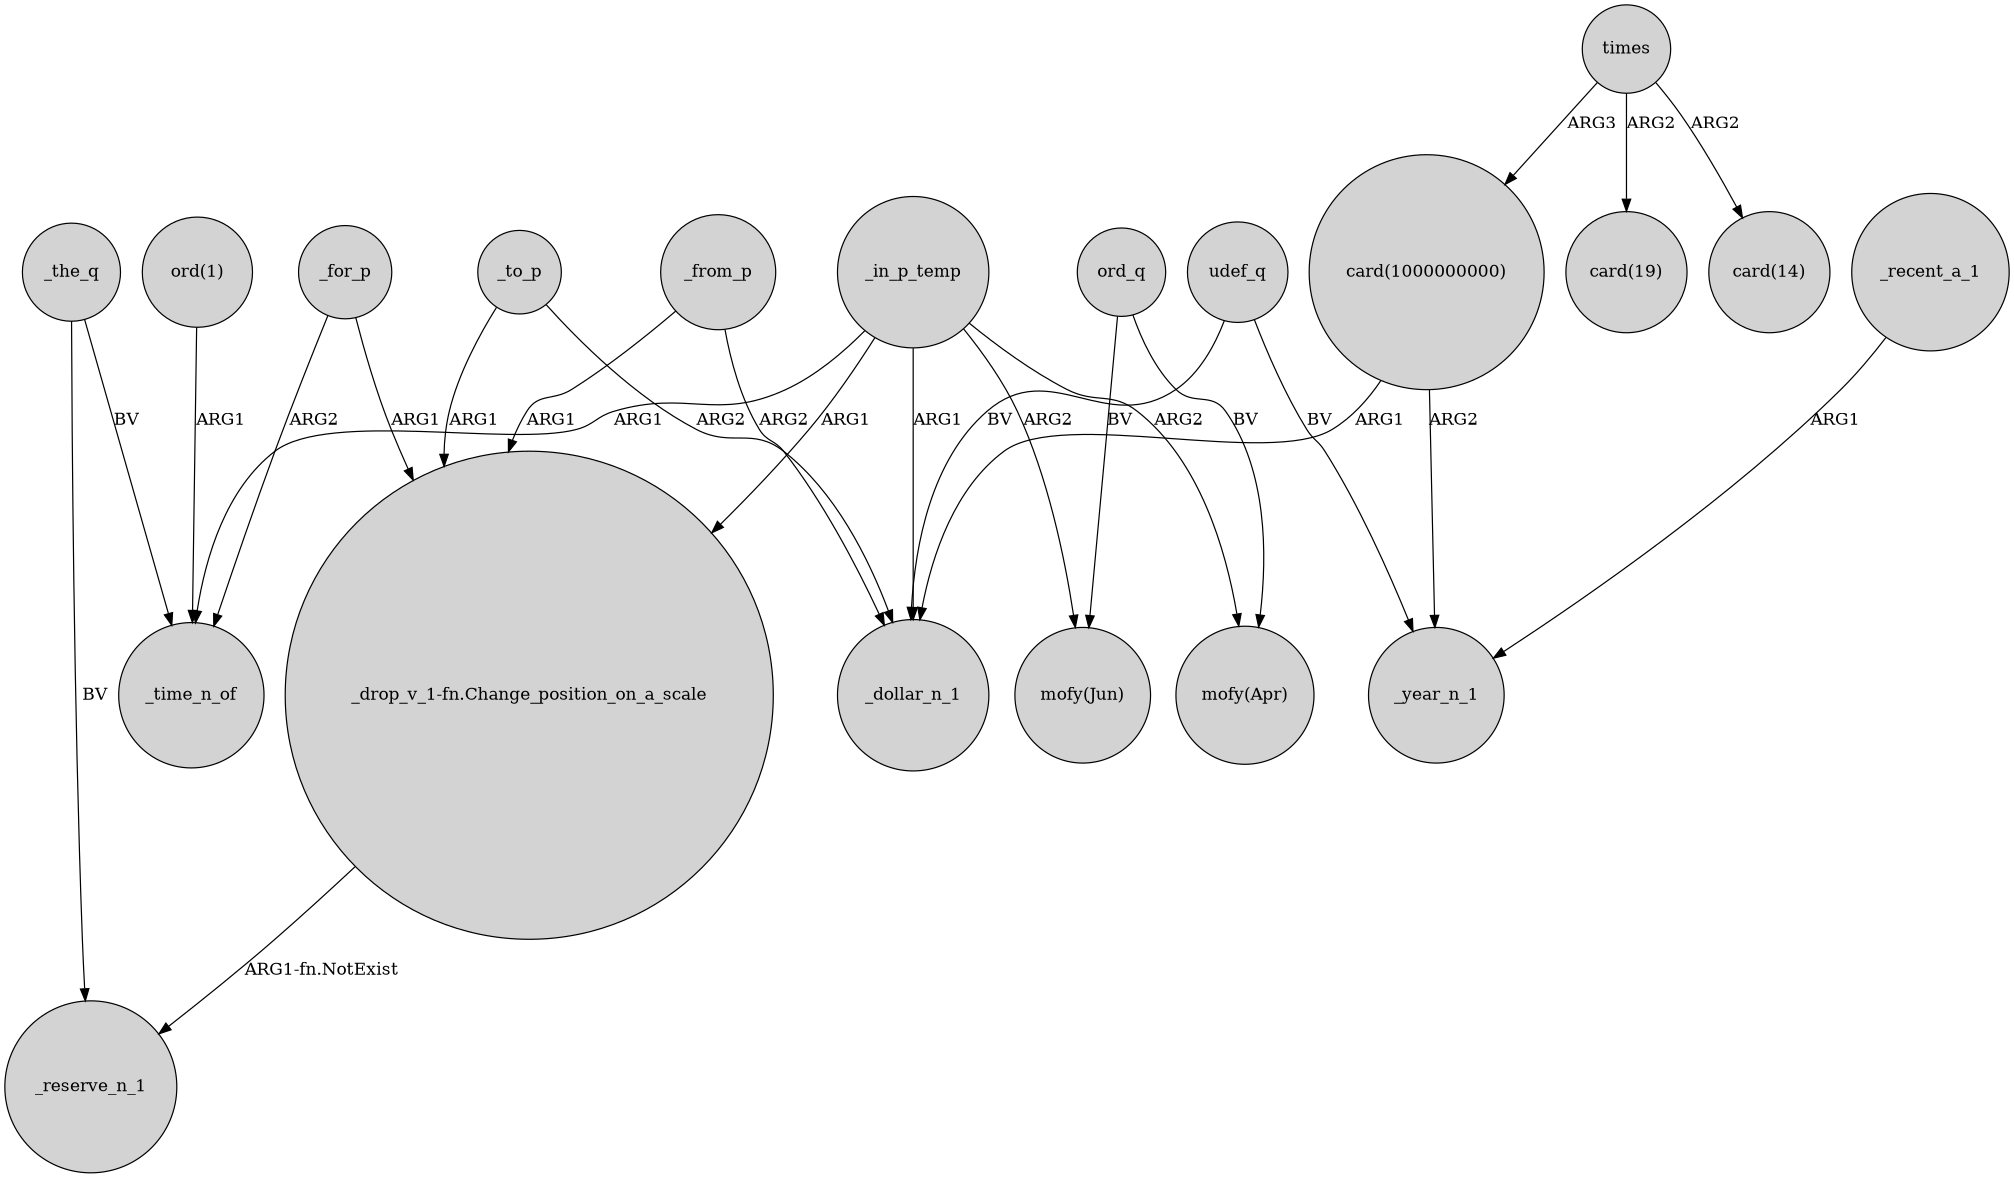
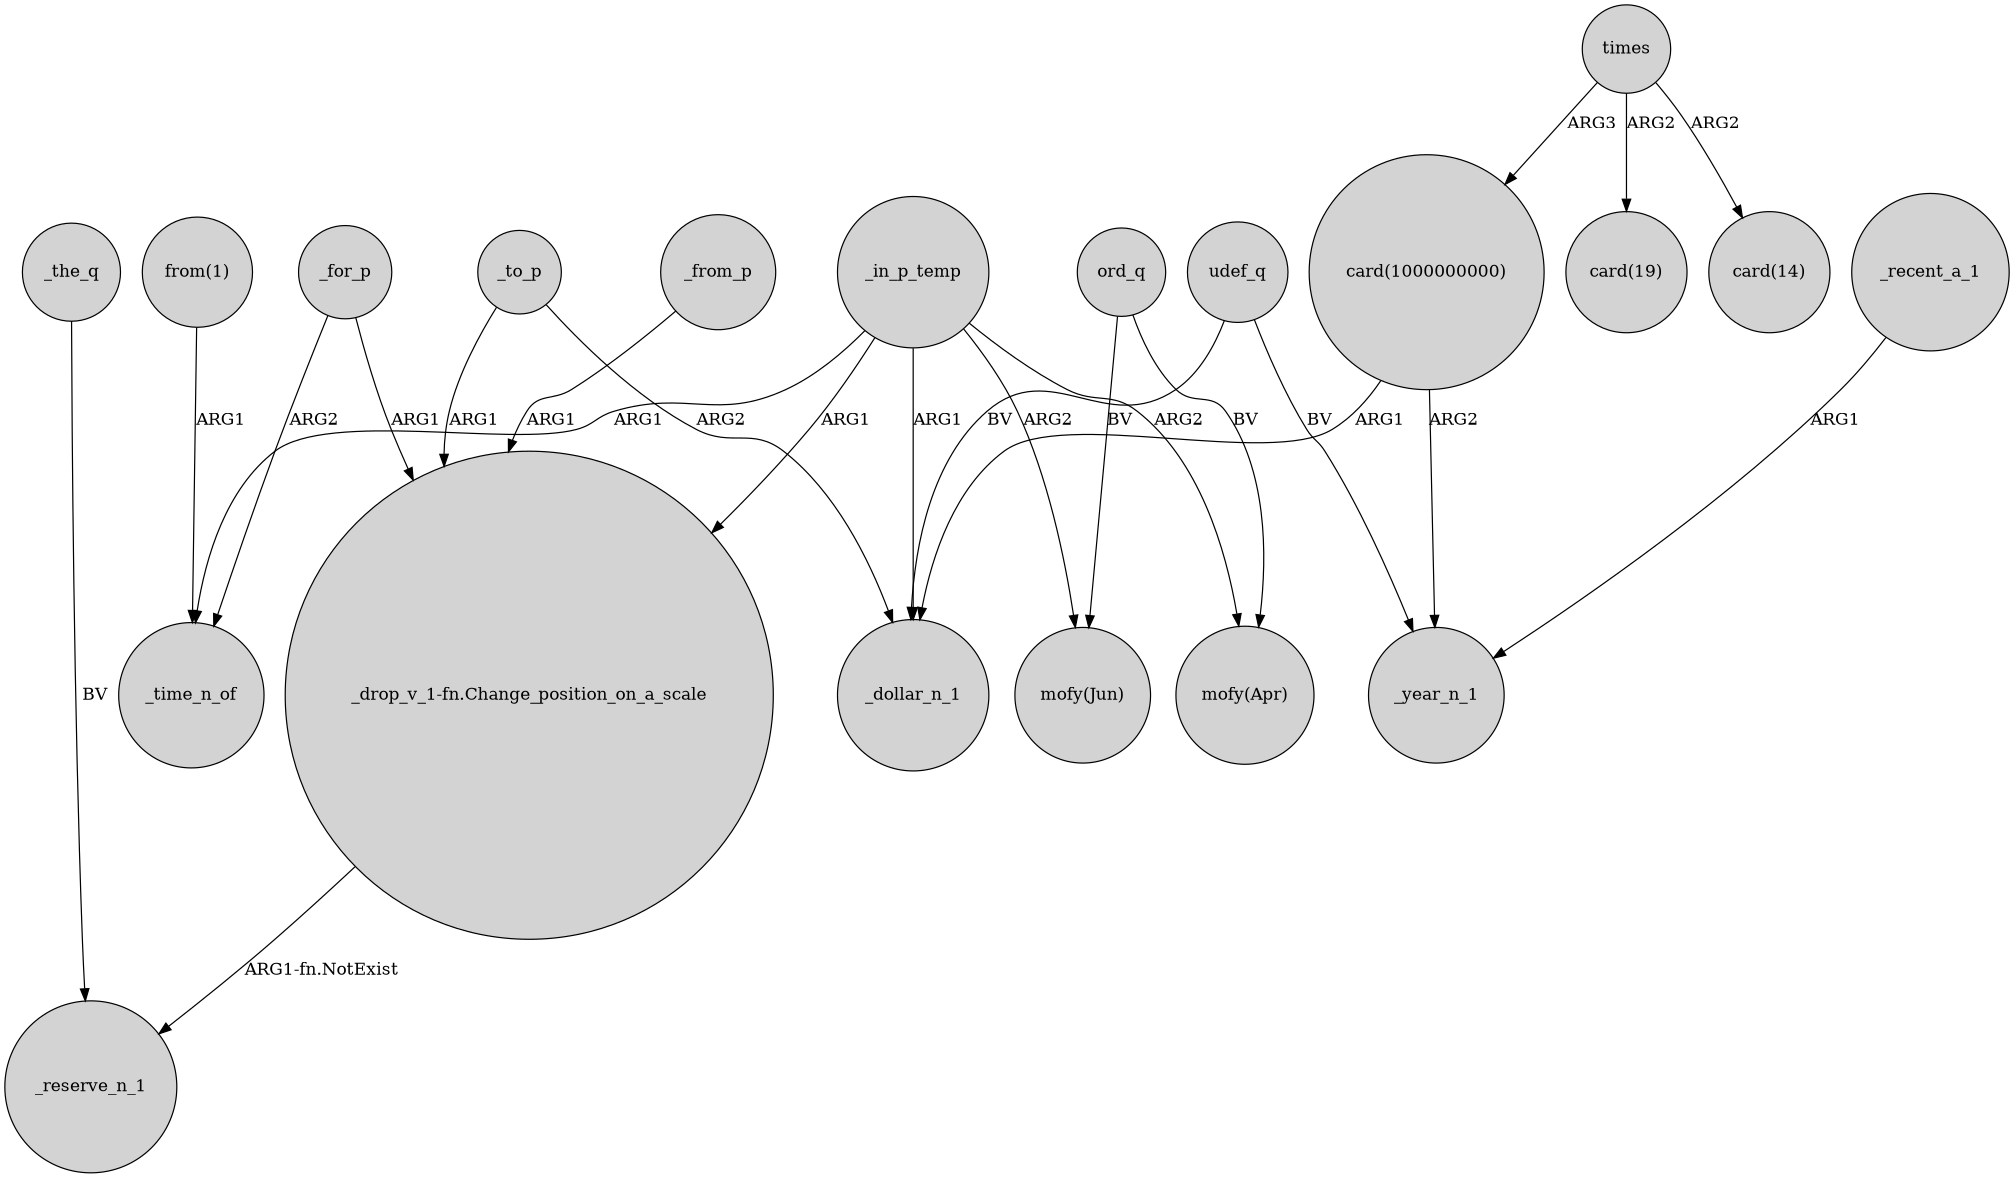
(197, 272) -> (197, 272)
(126, 466) -> none
(808, 485) -> none
